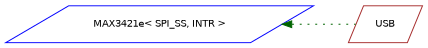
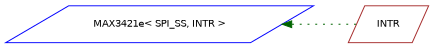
(385, 24) -> (388, 24)
